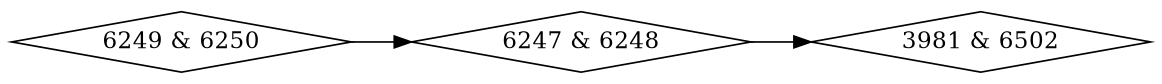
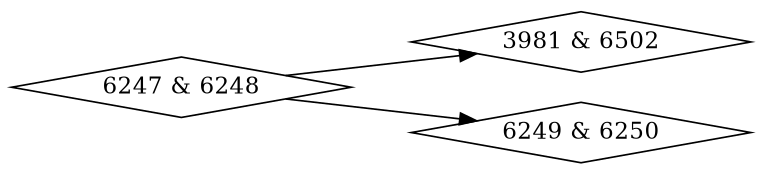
(373, 42) -> (373, 109)
